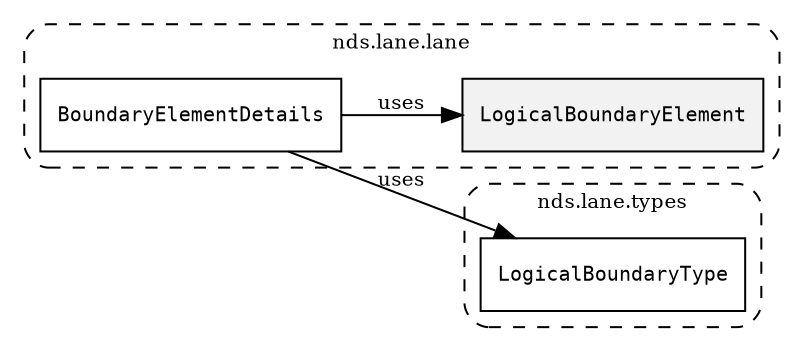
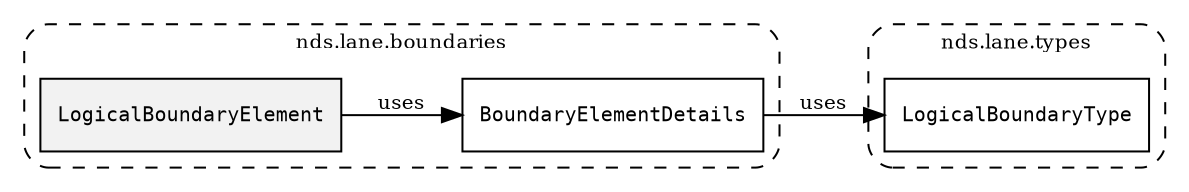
(402, 43) -> (402, 43)
(392, 115) -> (392, 115)
